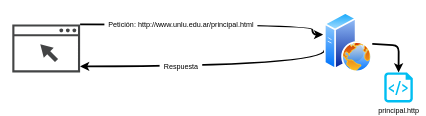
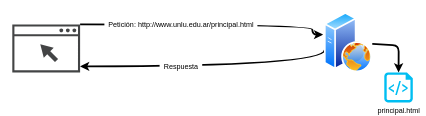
(399, 111) -> (399, 111)
